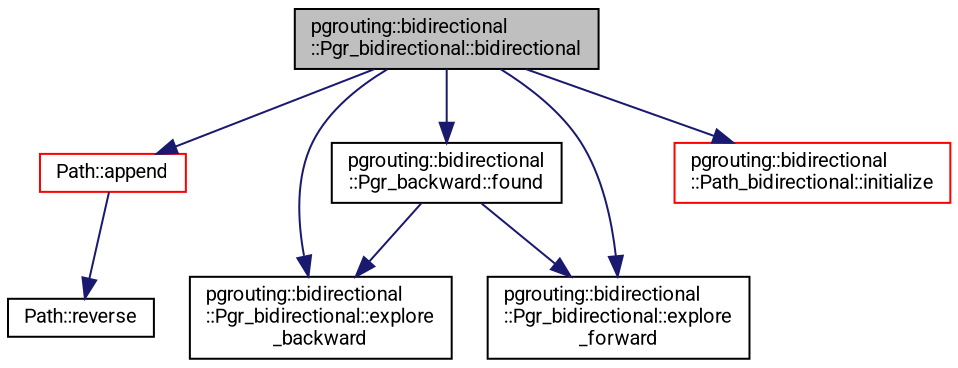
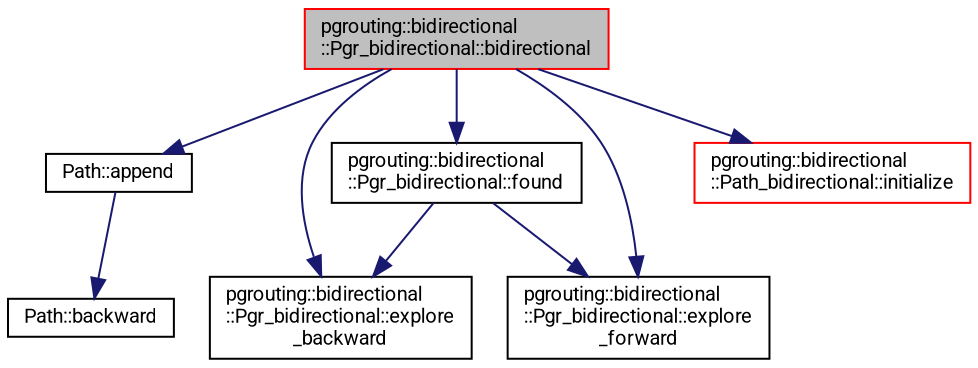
(447, 39) -> (457, 39)
(113, 173) -> (119, 173)
(447, 173) -> (457, 173)
(81, 318) -> (91, 318)
